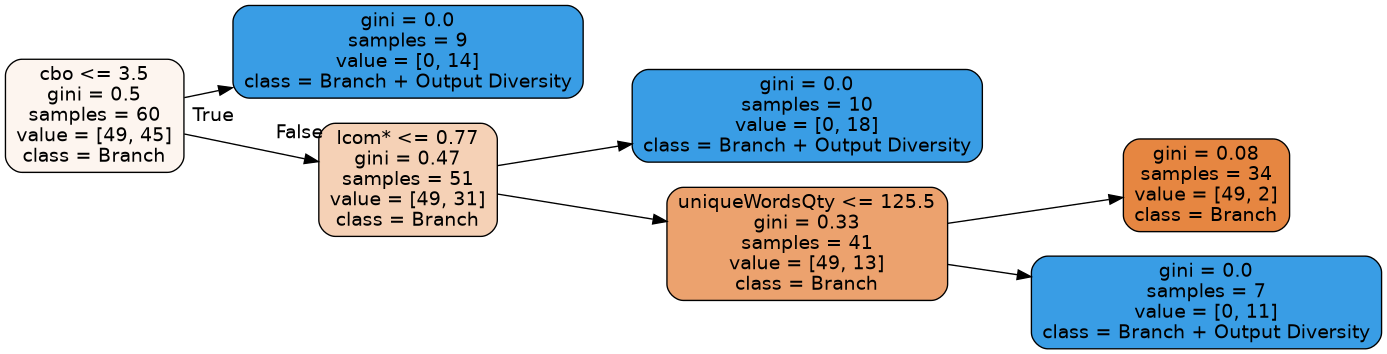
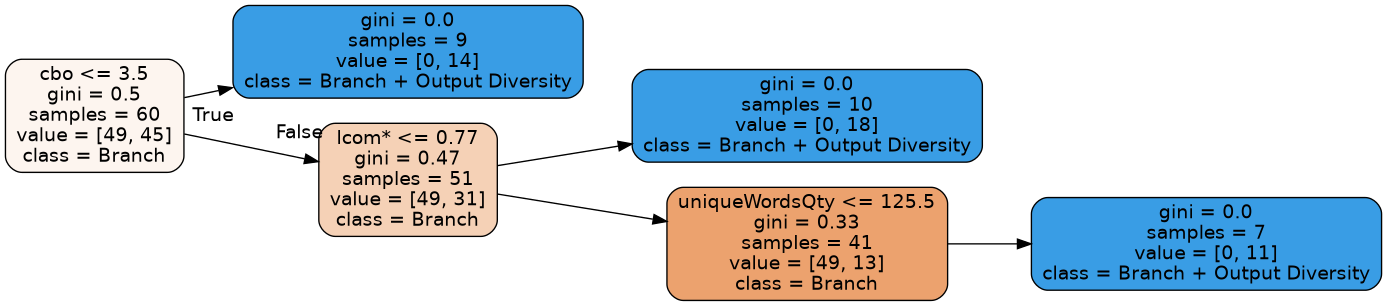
(1206, 185) -> none
